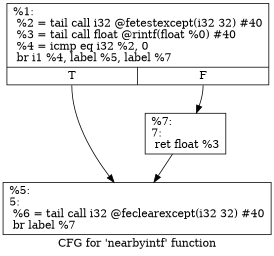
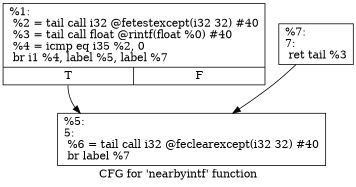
(81, 46) -> (77, 46)
(202, 96) -> none
(185, 145) -> (316, 55)
